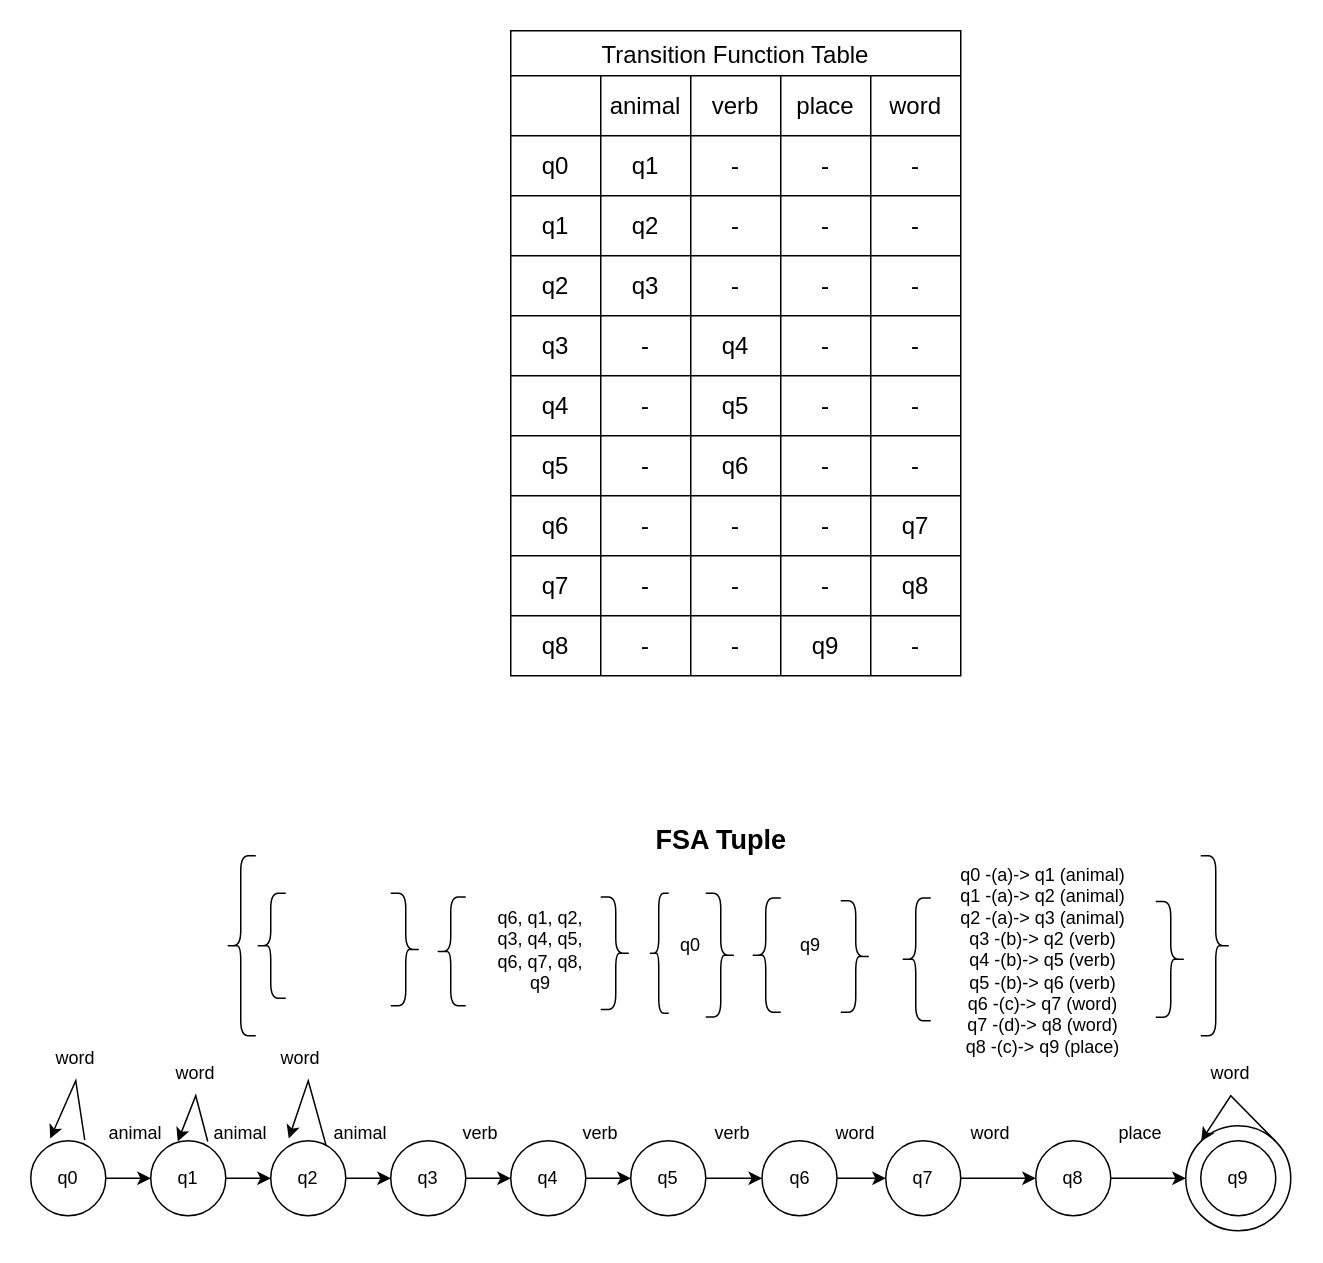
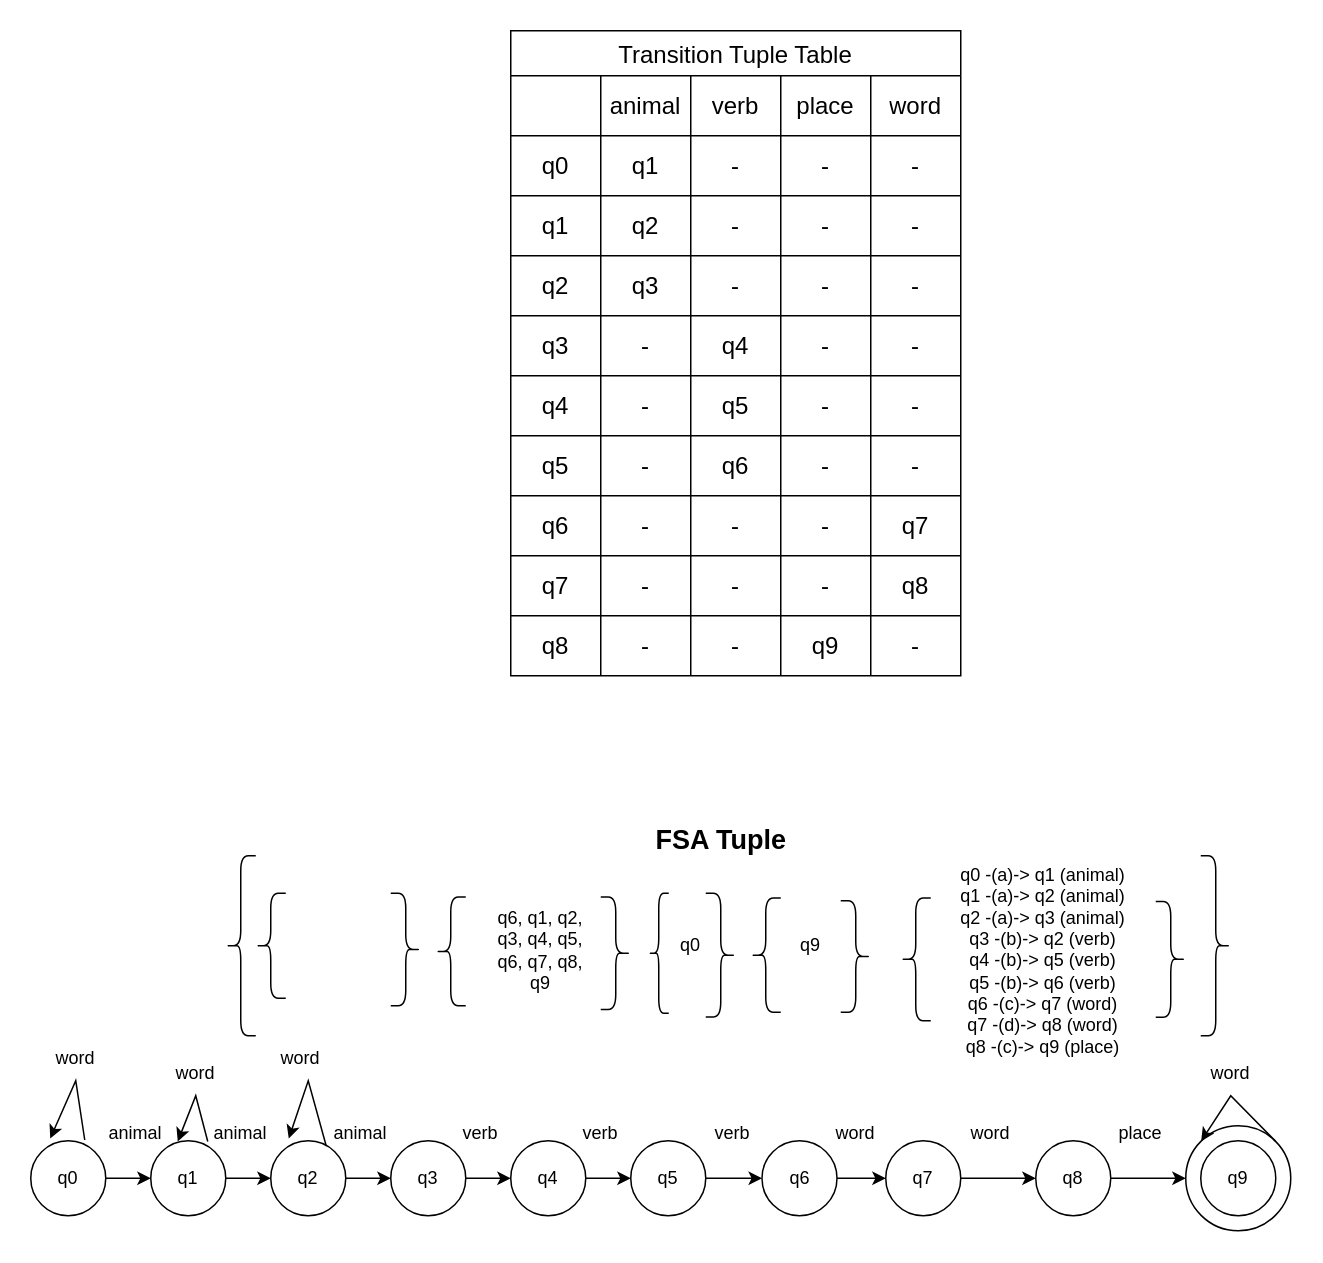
(735, 55) -> (735, 55)
